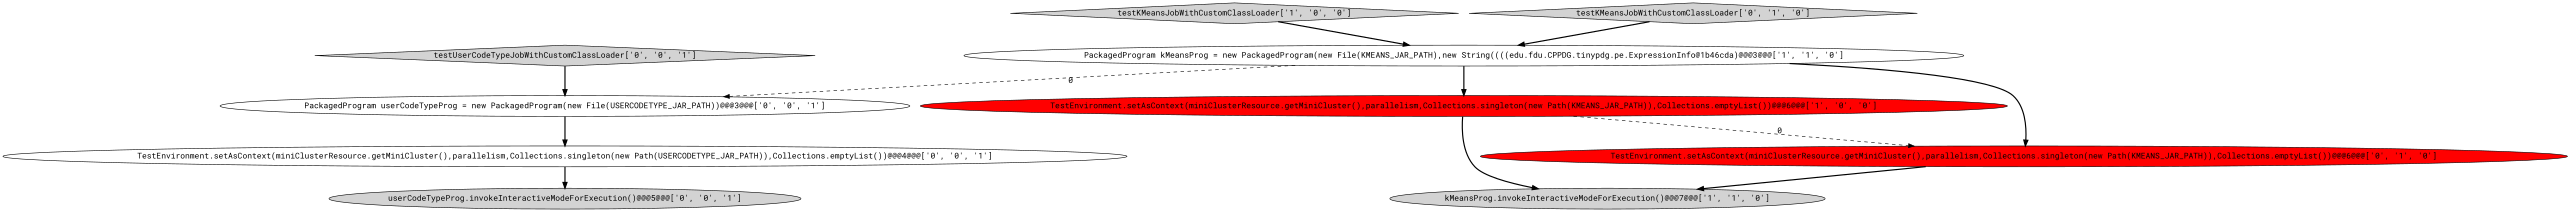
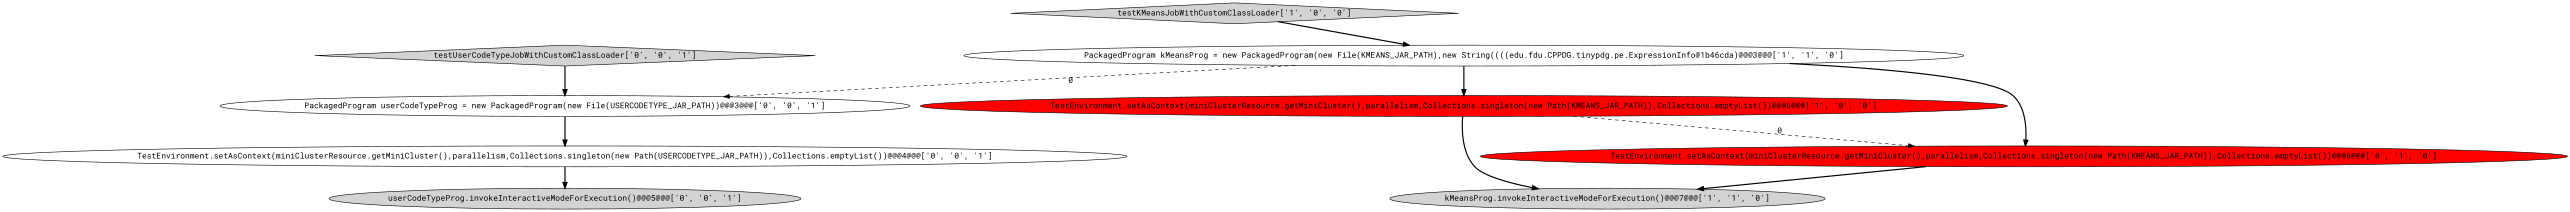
(1693, 13) -> none
